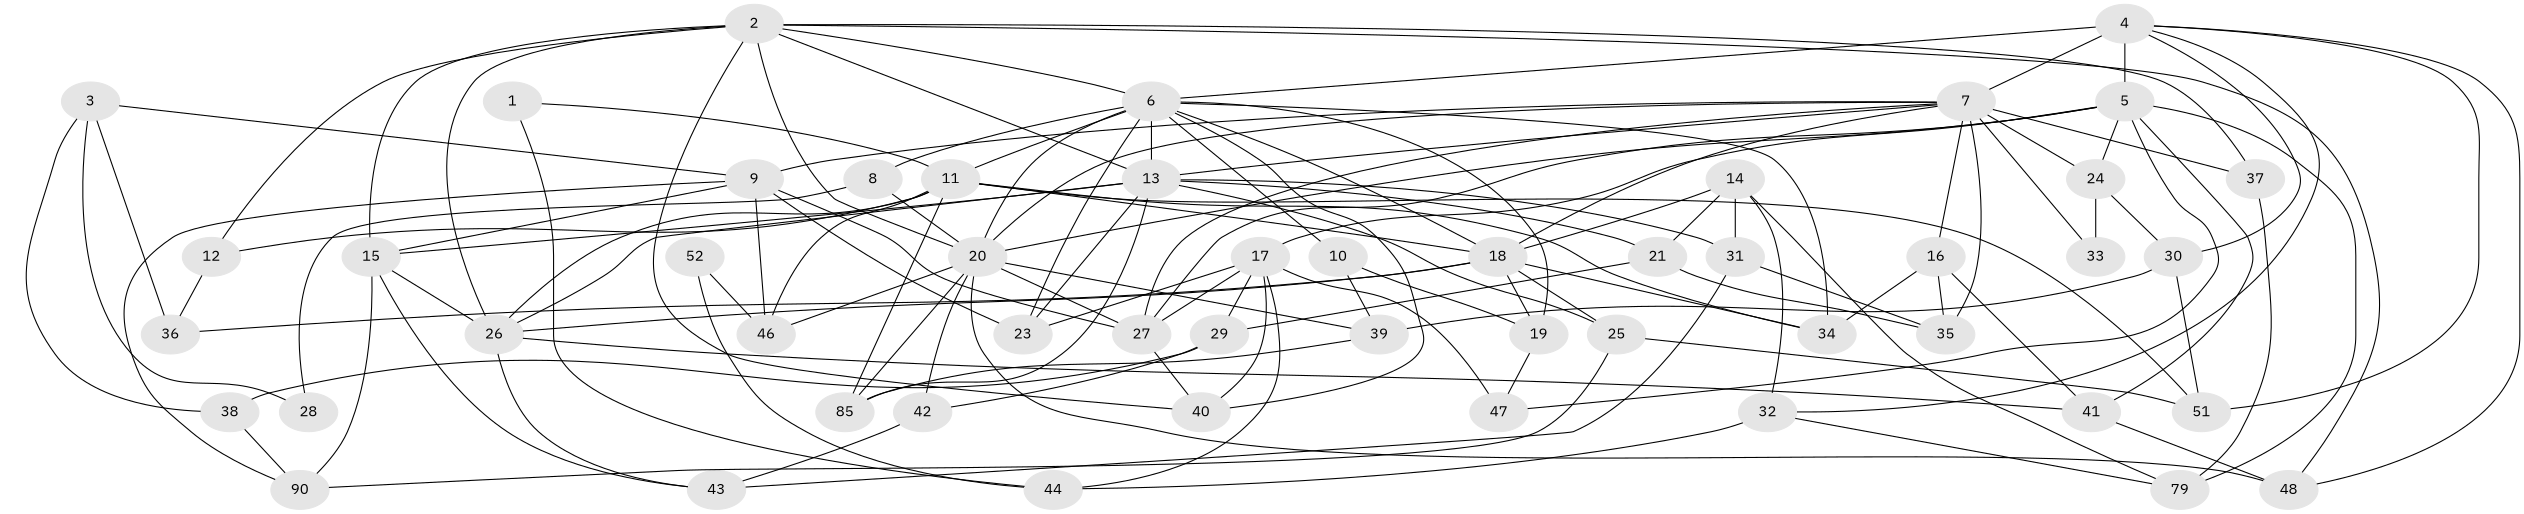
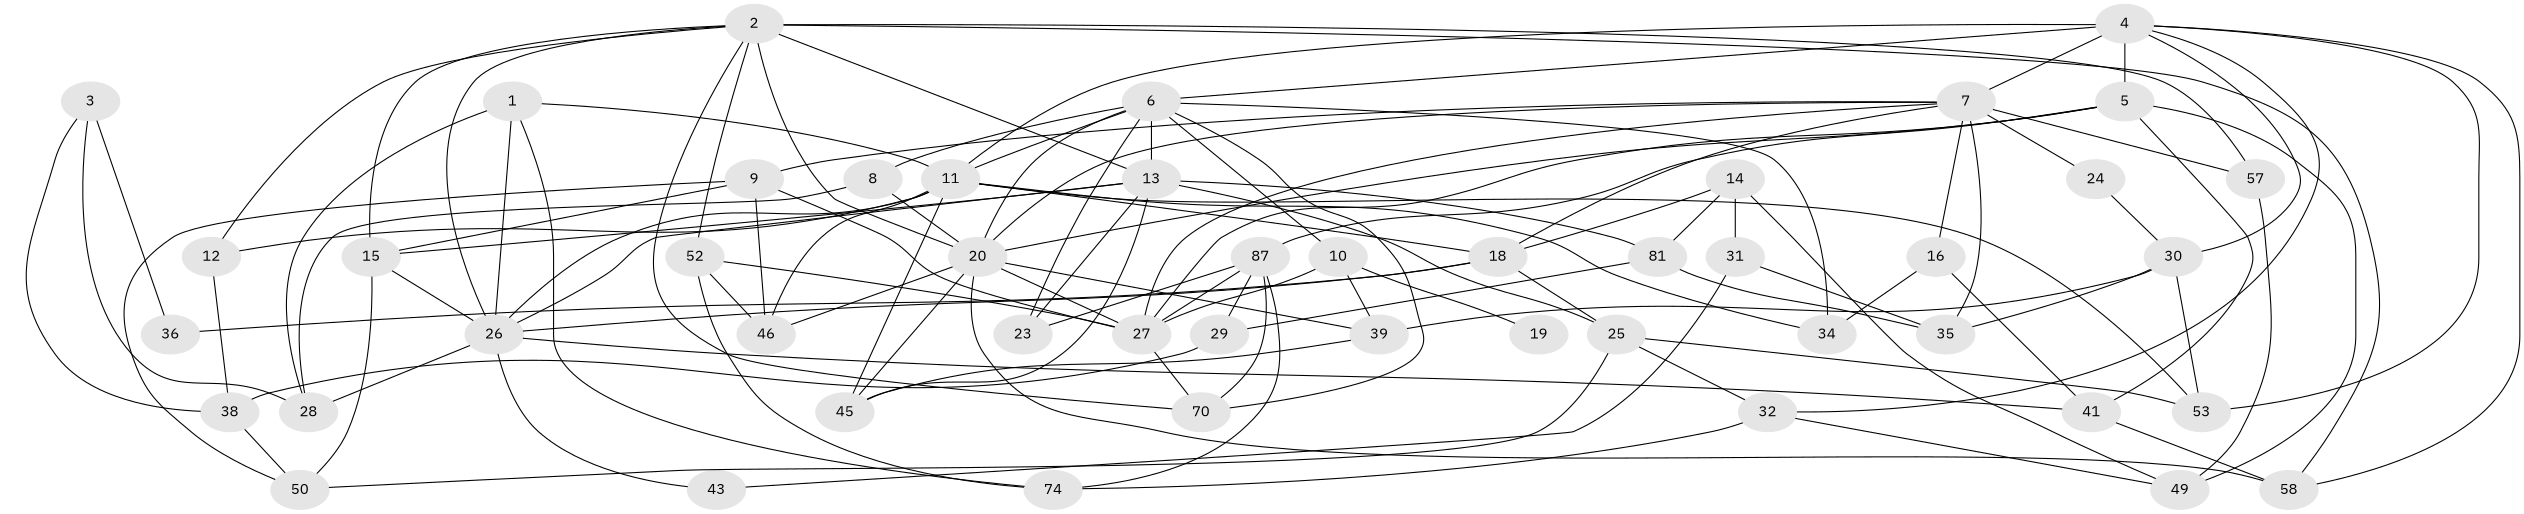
none -> (1405, 43)
(955, 57) -> (721, 139)
(2113, 133) -> none
(1402, 139) -> none
(422, 140) -> none
(1445, 147) -> none
(1329, 171) -> none
(2255, 179) -> (2255, 179)
(1436, 192) -> none
none -> (317, 218)
none -> (503, 218)
(1260, 257) -> (1260, 257)
(1658, 257) -> (1658, 257)
(2096, 257) -> none
(883, 265) -> none
(1635, 289) -> none
none -> (920, 290)
(1782, 291) -> (1692, 373)
(191, 296) -> (221, 337)
(1941, 296) -> (2063, 301)
(1523, 304) -> none
none -> (1202, 307)
none -> (391, 378)
(845, 412) -> (845, 412)
(923, 412) -> none
(1201, 412) -> (1201, 412)
(1499, 412) -> none
(2202, 412) -> (2202, 412)
(502, 428) -> none
(300, 490) -> (300, 490)
(1053, 490) -> (1053, 490)
(2180, 490) -> (2180, 490)
(2289, 490) -> (2289, 490)
